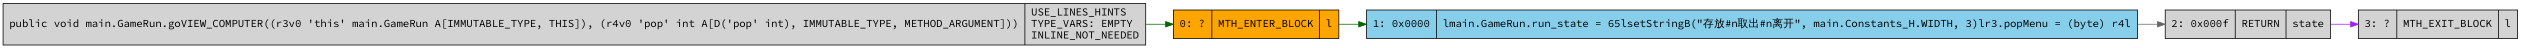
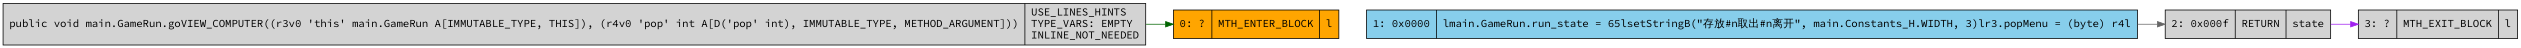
(1349, 24) -> none
